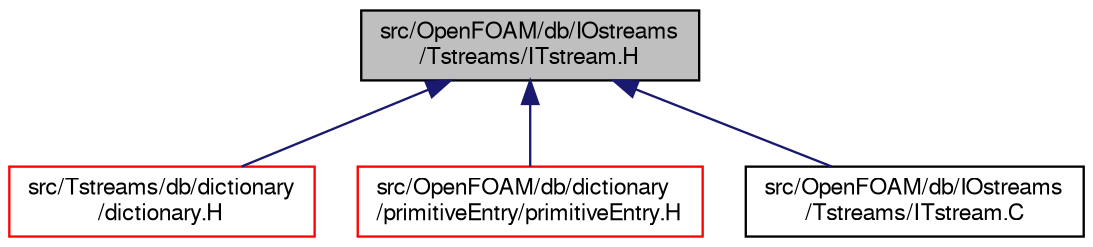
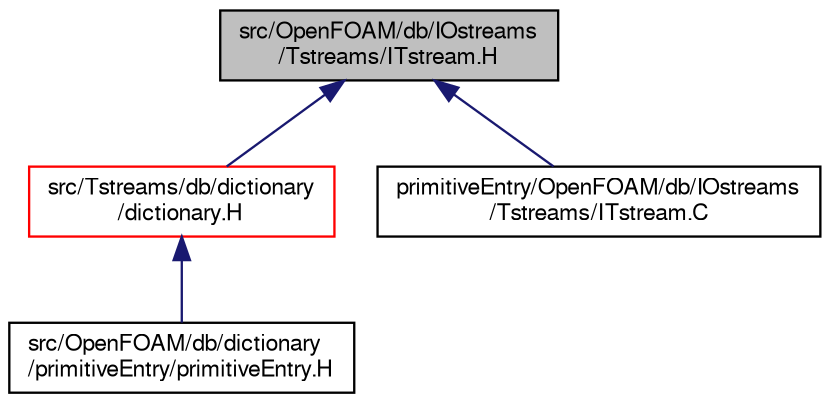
(530, 136) -> (182, 292)
(530, 202) -> (182, 358)
(915, 202) -> (599, 202)
